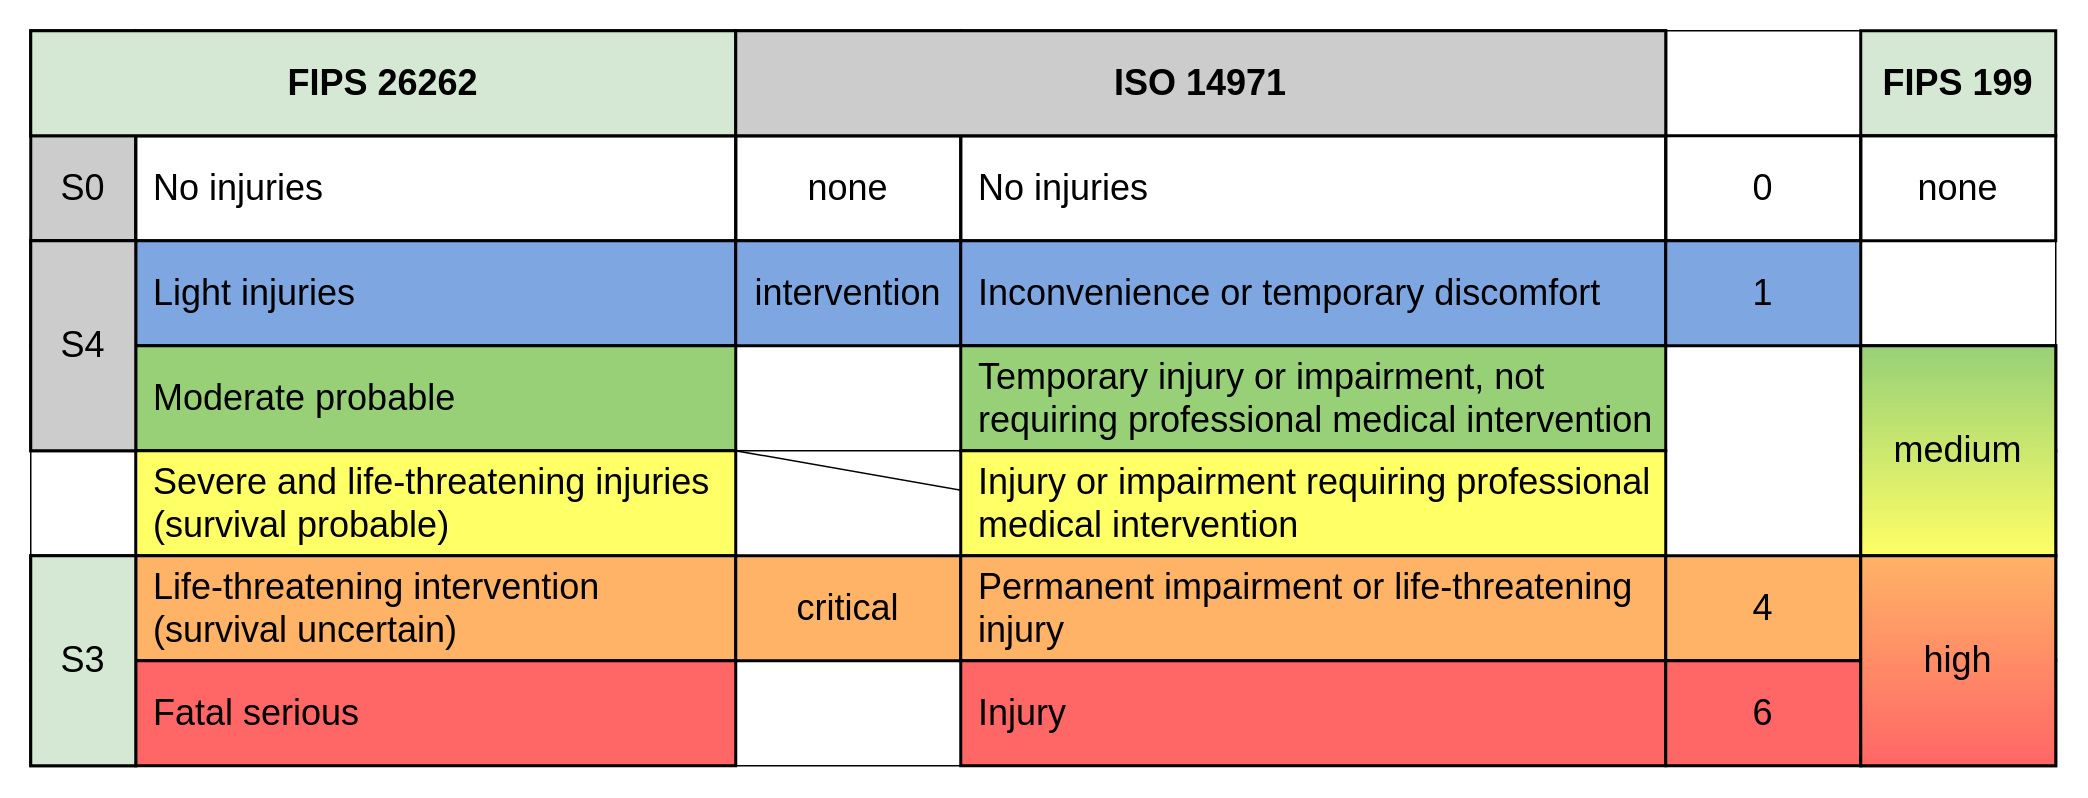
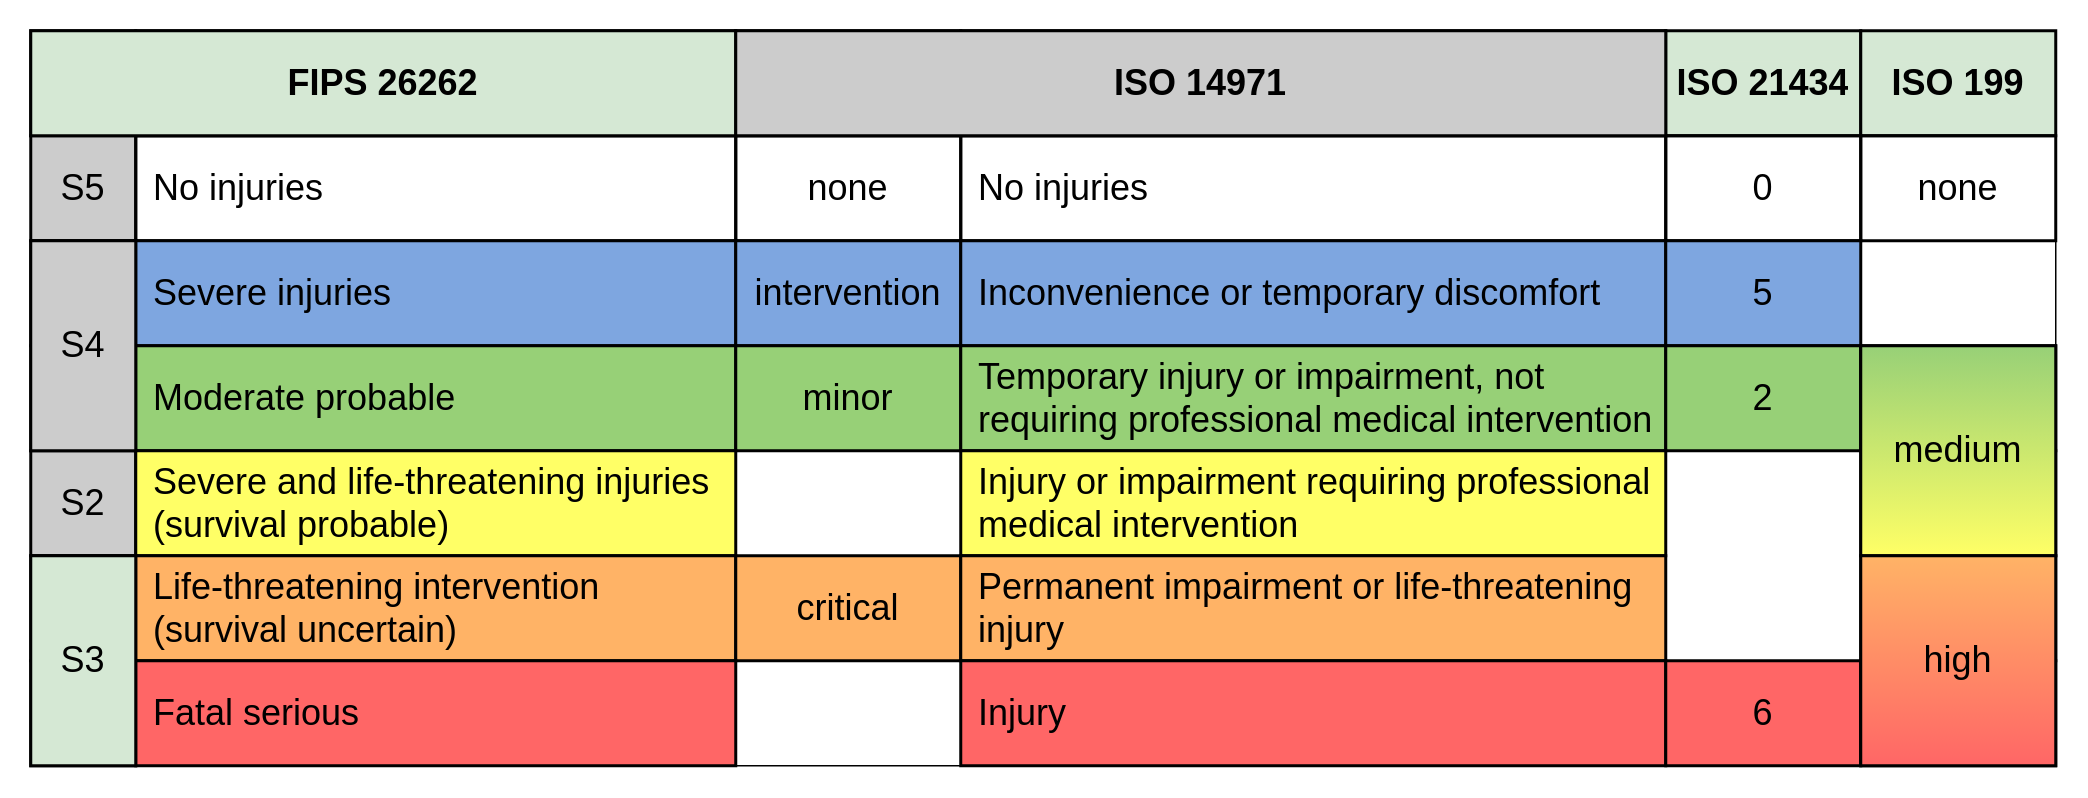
none -> (1763, 83)
(1958, 83) -> (1958, 83)
(83, 188) -> (83, 188)
(276, 293) -> (291, 293)
(1763, 293) -> (1763, 293)
none -> (848, 398)
none -> (1763, 398)
none -> (83, 503)
(1763, 608) -> none
